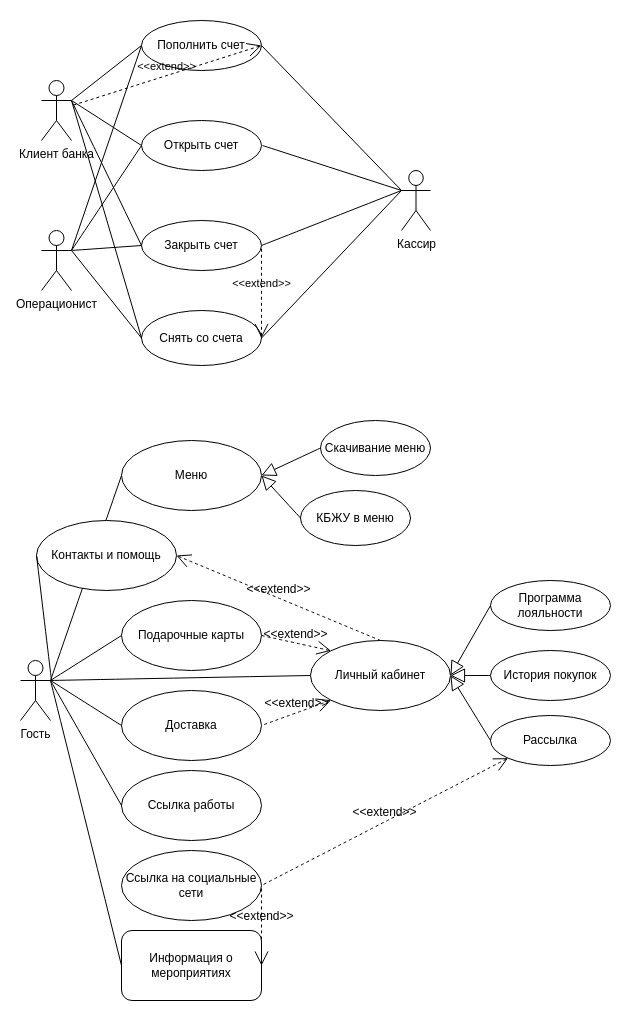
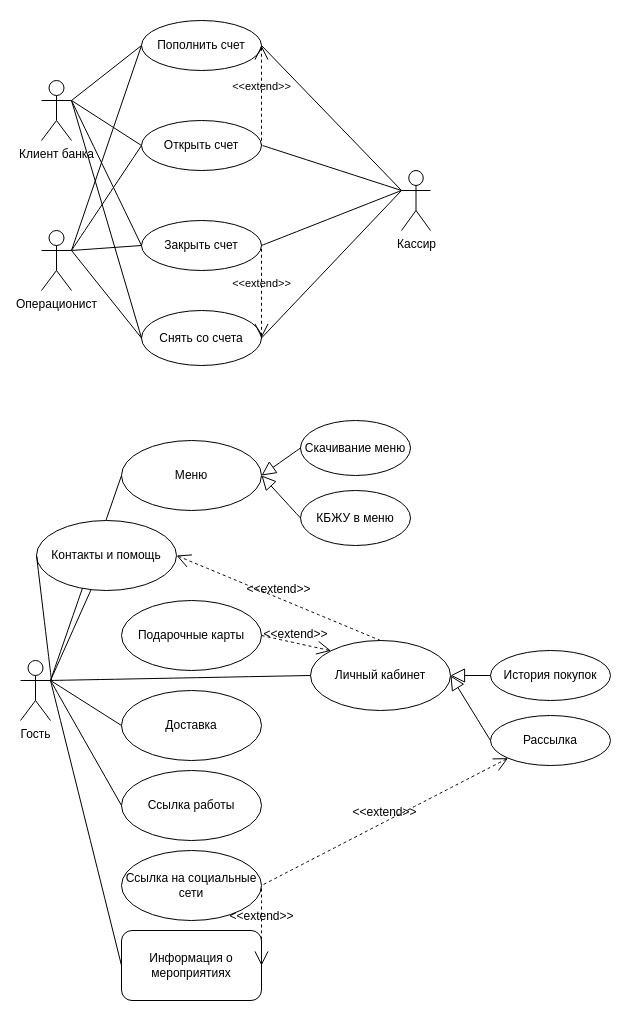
(170, 75) -> (262, 95)
(376, 448) -> (356, 448)
(551, 606) -> none
(474, 635) -> none
(88, 657) -> (73, 630)
(295, 713) -> none
